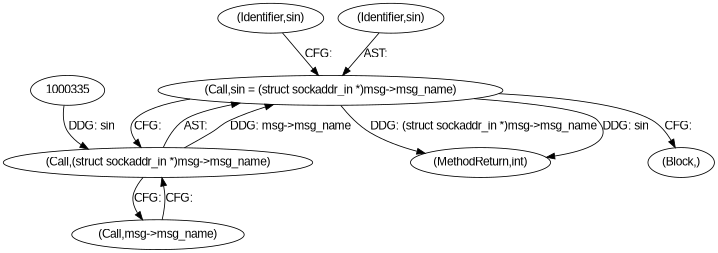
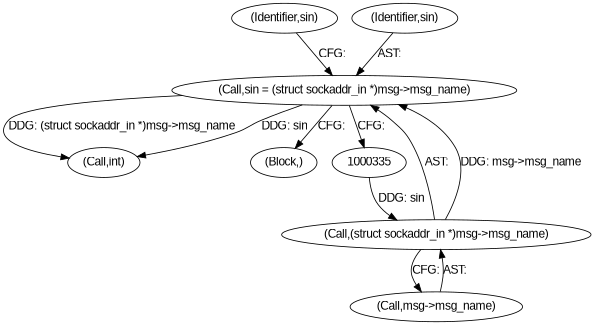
(150, 110) -> (355, 123)
(481, 163) -> (104, 163)
(181, 199) -> (457, 271)
